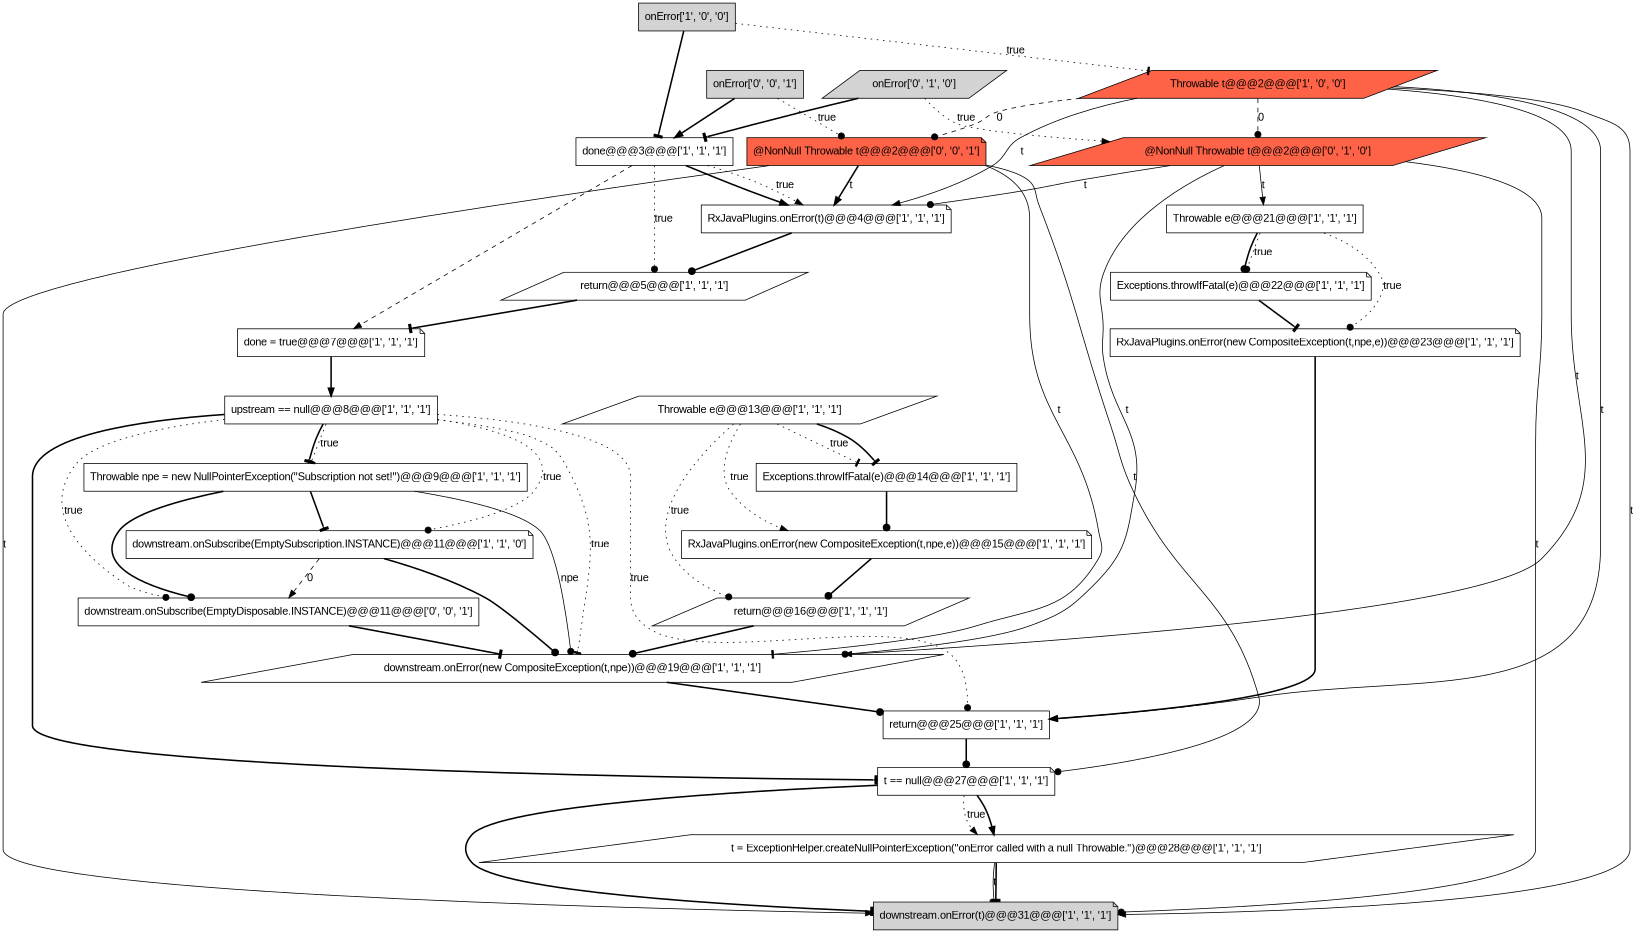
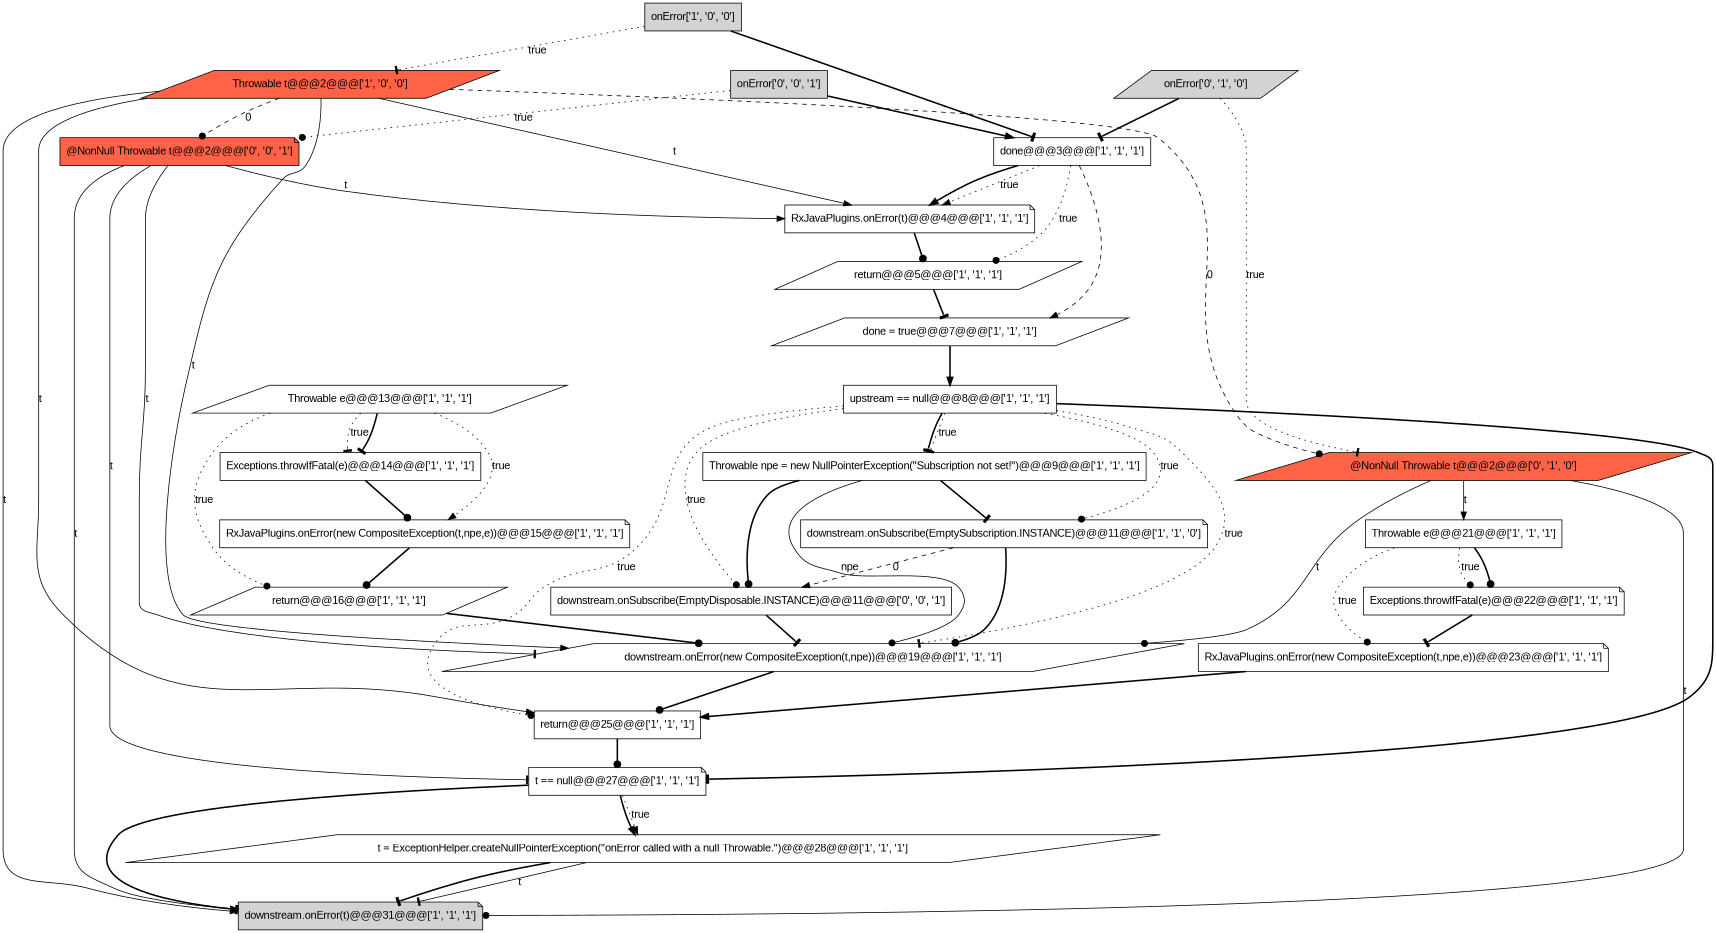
(1009, 133) -> (1246, 309)
(848, 182) -> (500, 207)
(1052, 185) -> none
(331, 343) -> (950, 332)
(1156, 531) -> (110, 624)
